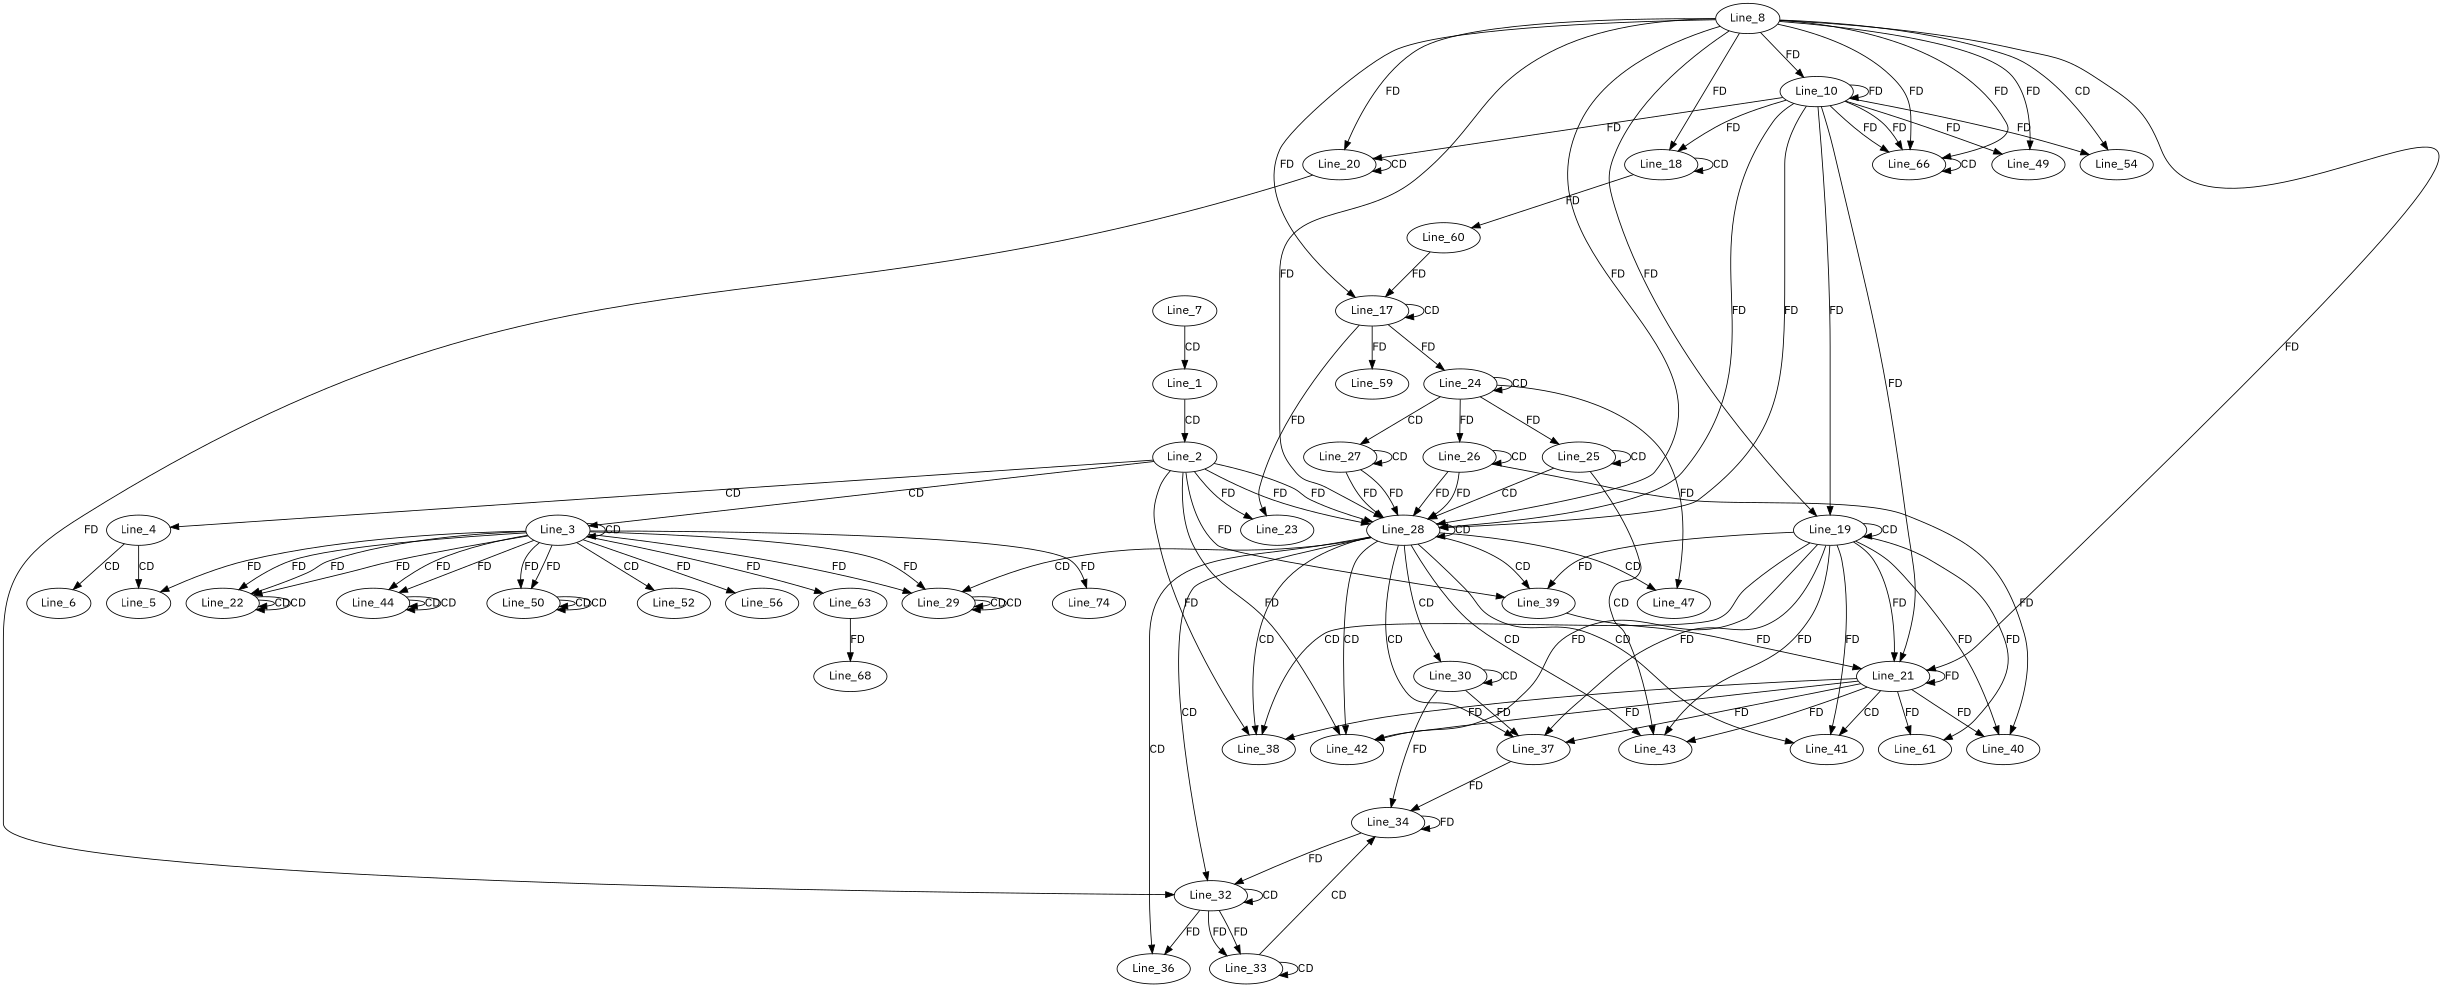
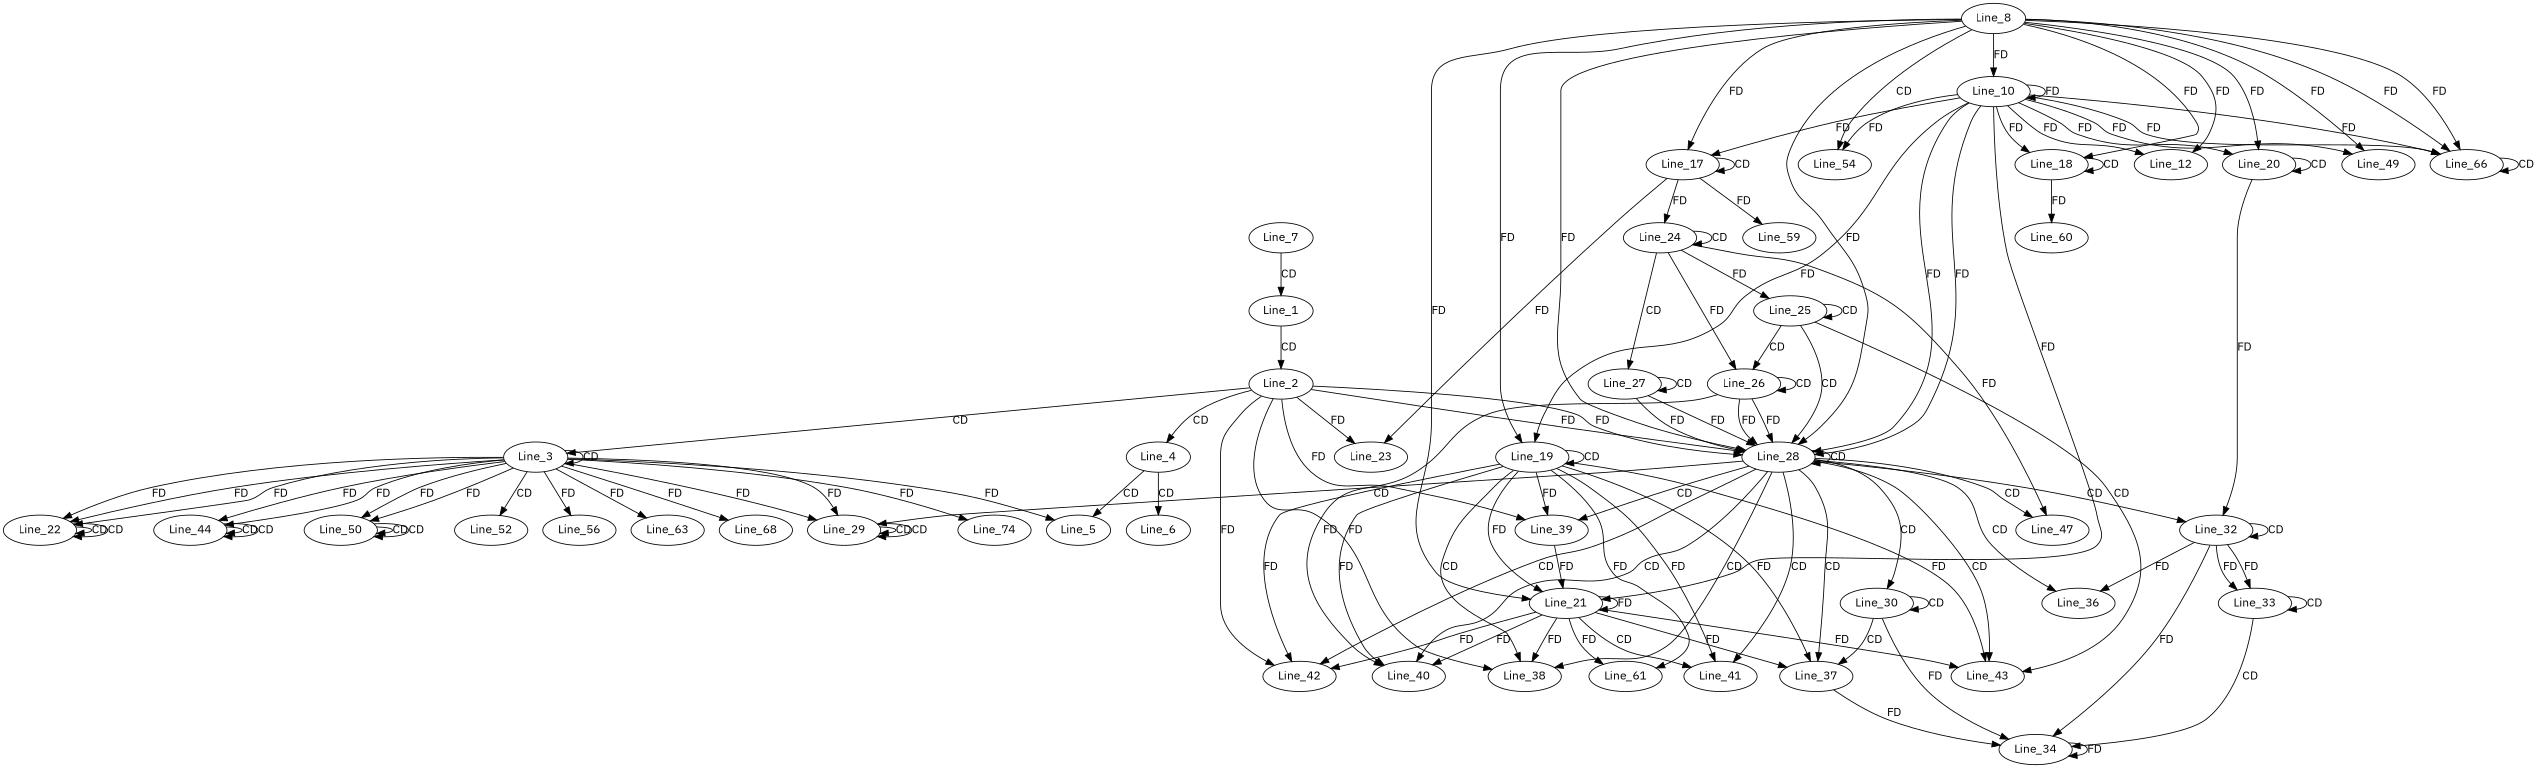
none -> (2171, 165)
(1411, 271) -> (1839, 121)
none -> (1769, 344)
none -> (1601, 580)
(850, 636) -> (641, 491)
(1504, 713) -> (1875, 640)
(1301, 856) -> (2148, 649)
